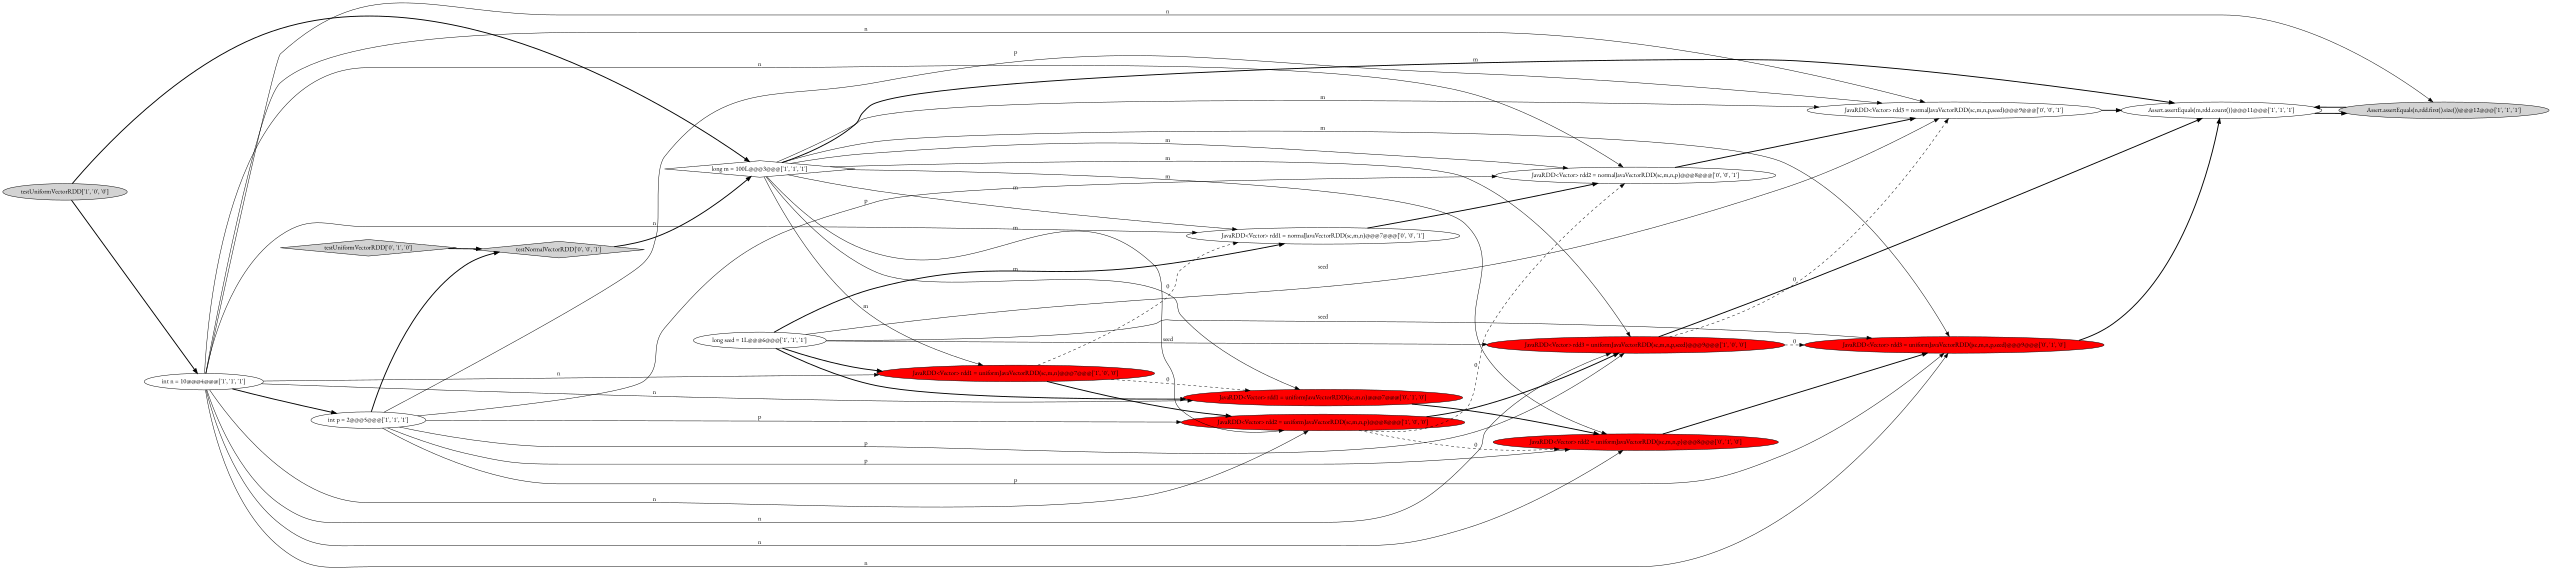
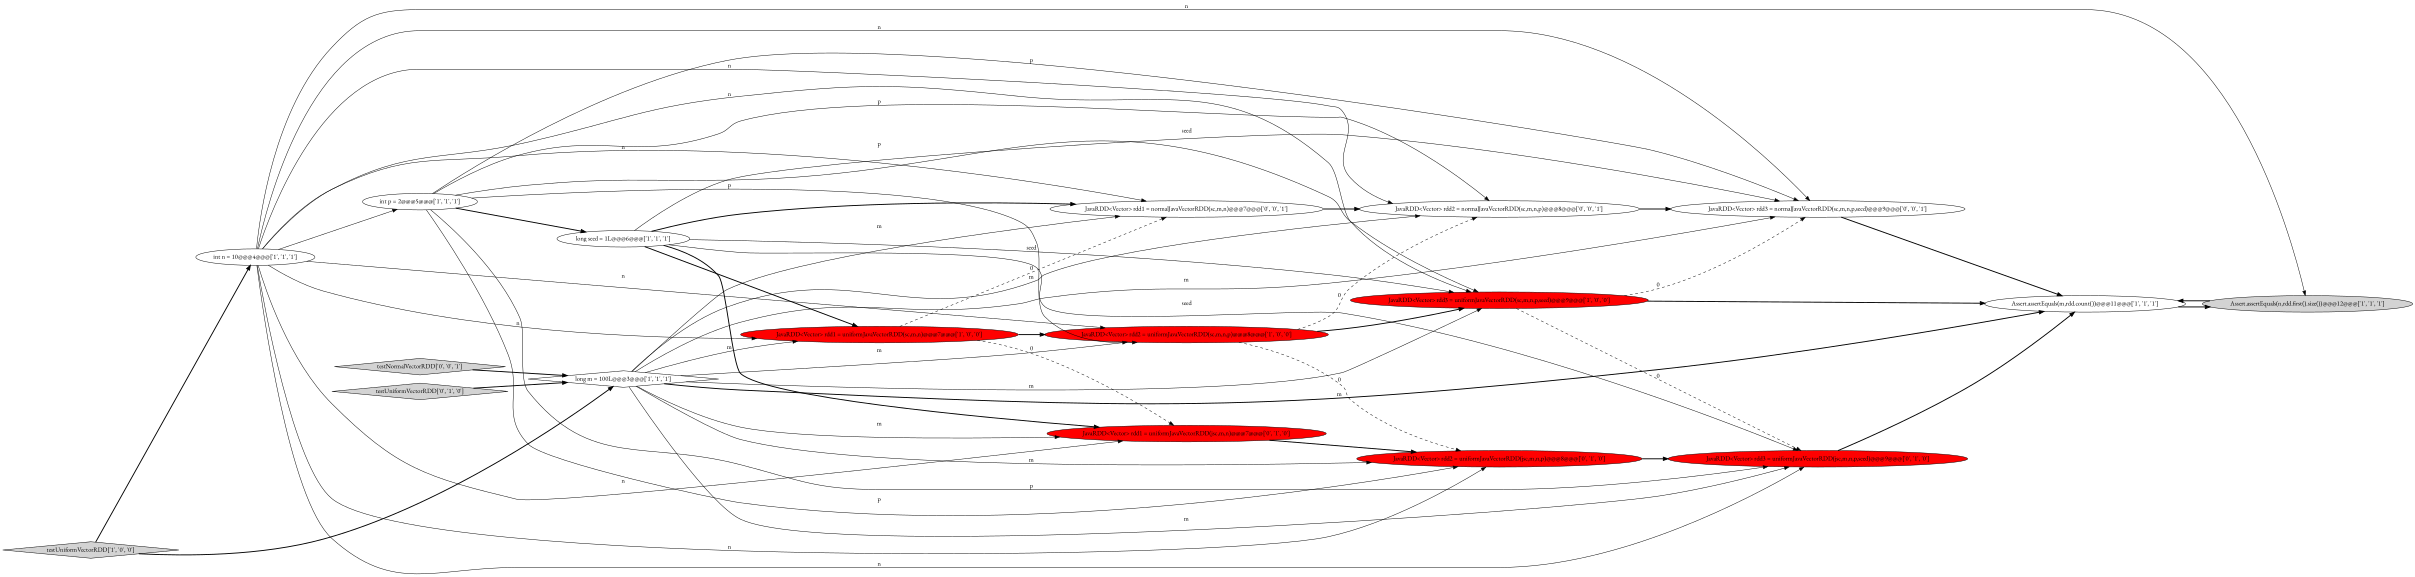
(65, 192) -> (91, 550)
(462, 249) -> (518, 385)
(415, 318) -> (518, 220)
(282, 401) -> (336, 230)
